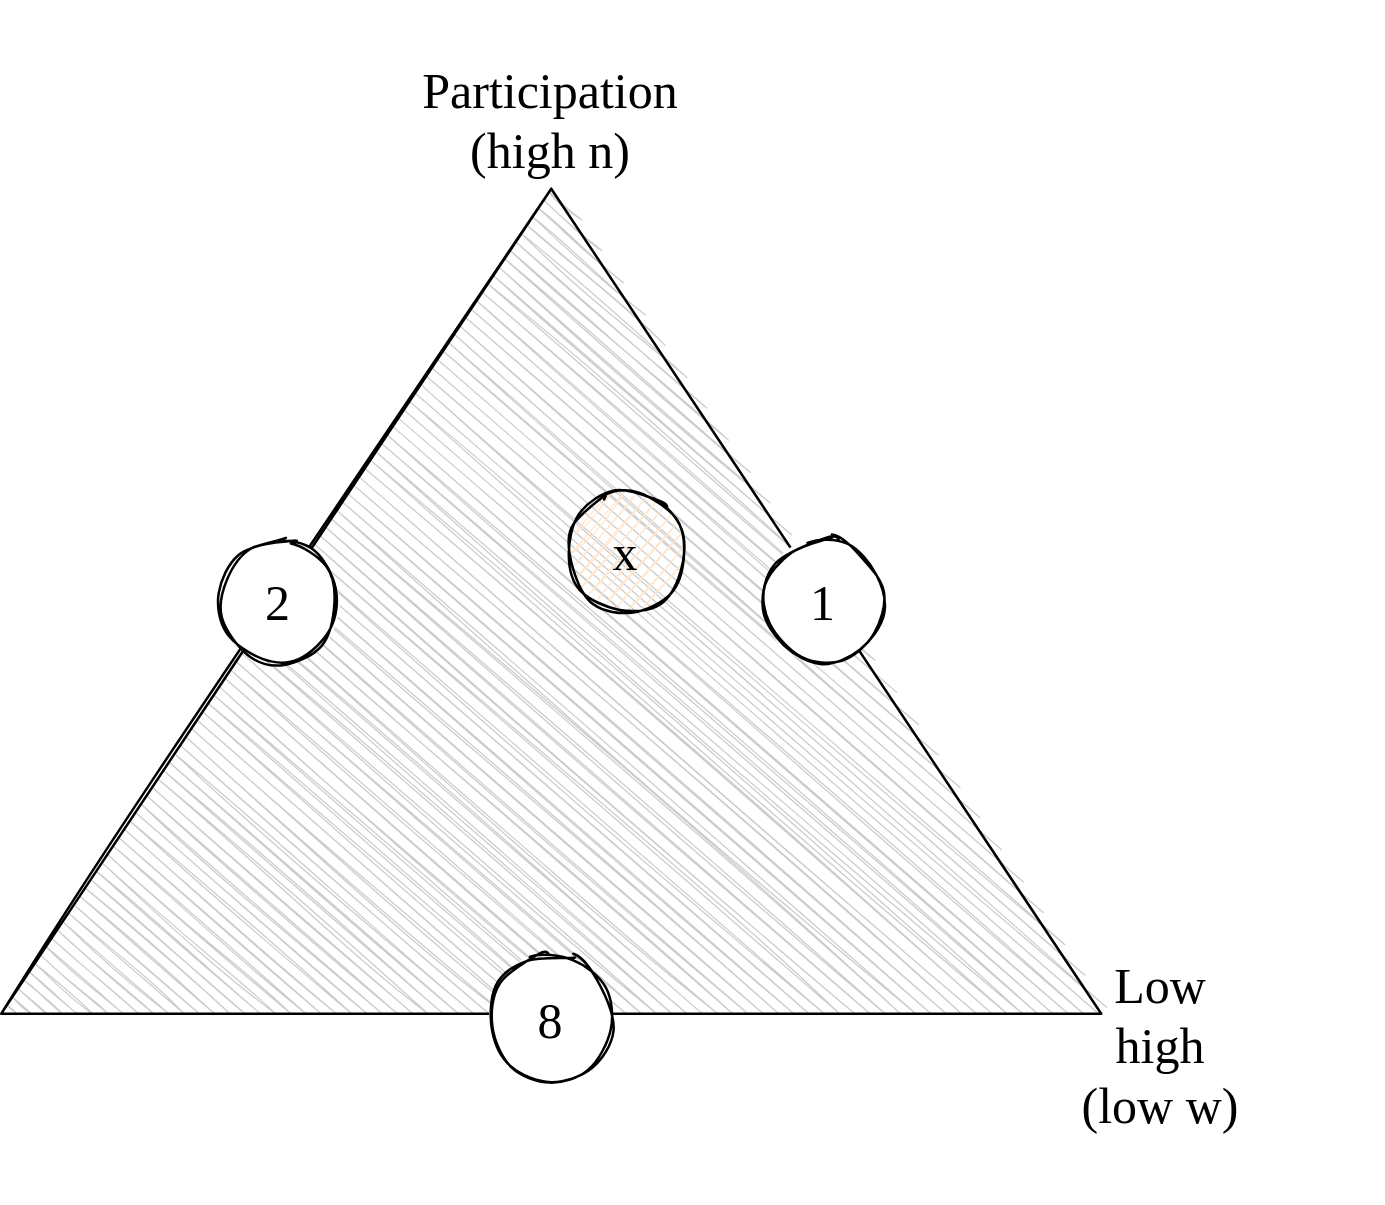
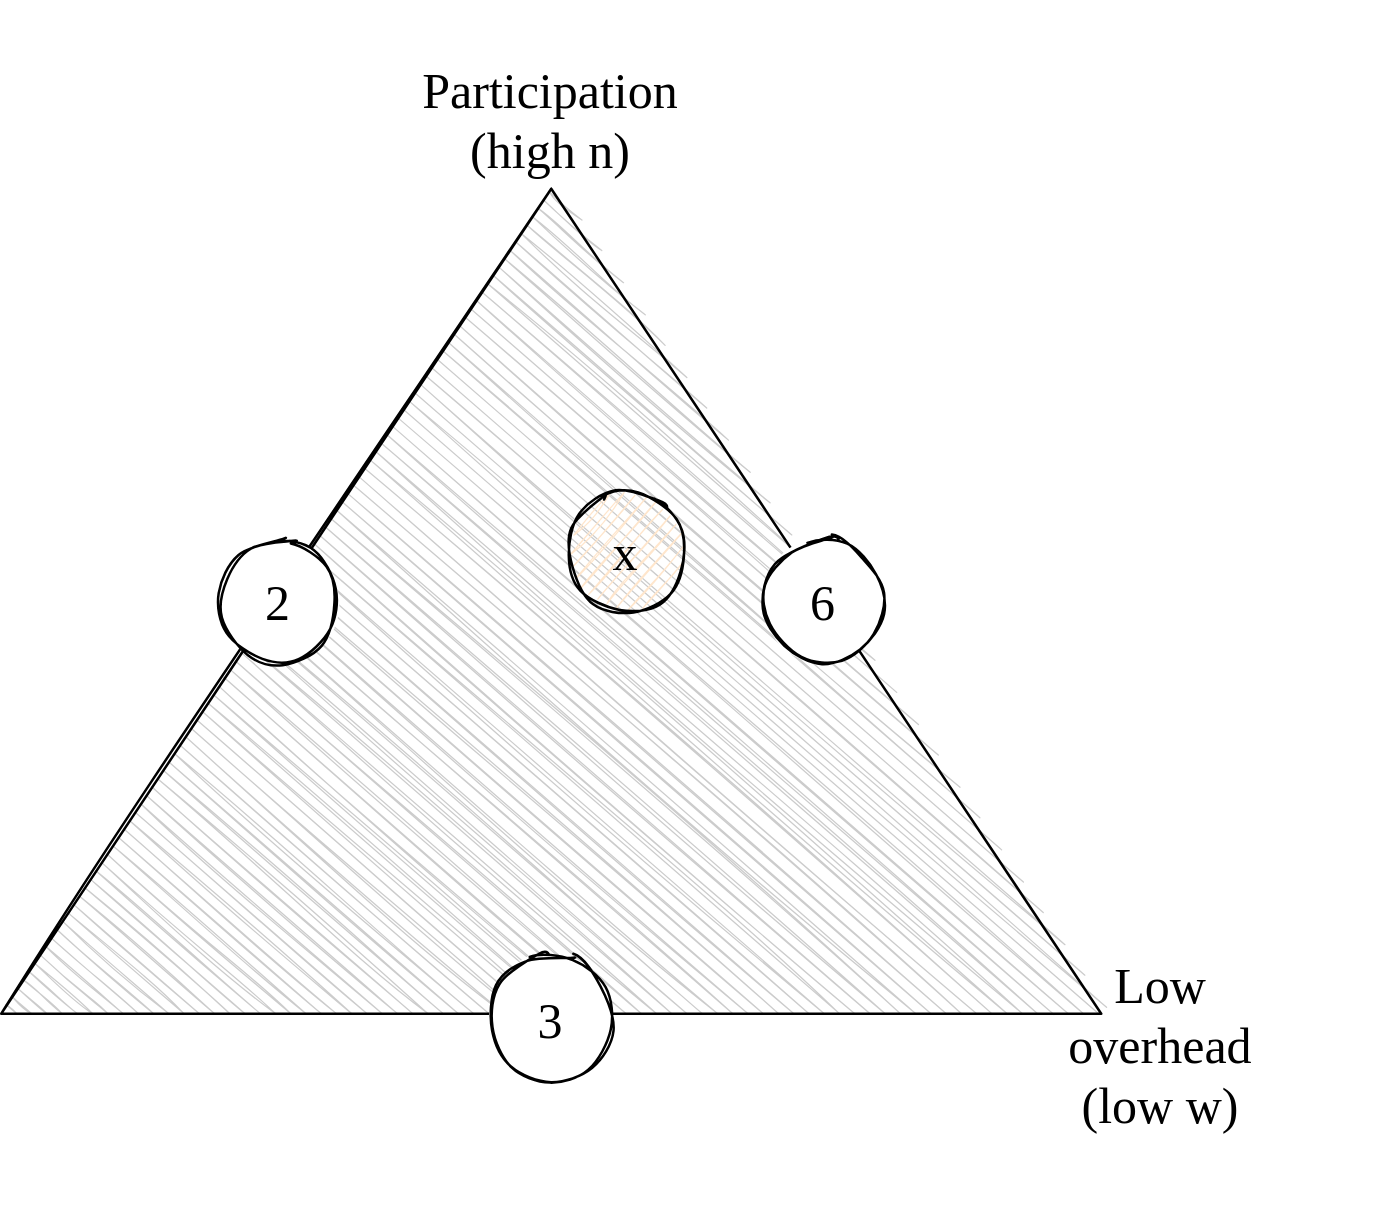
(824, 601) -> (824, 601)
(551, 1019) -> (551, 1019)
(1161, 1044) -> (1161, 1044)
